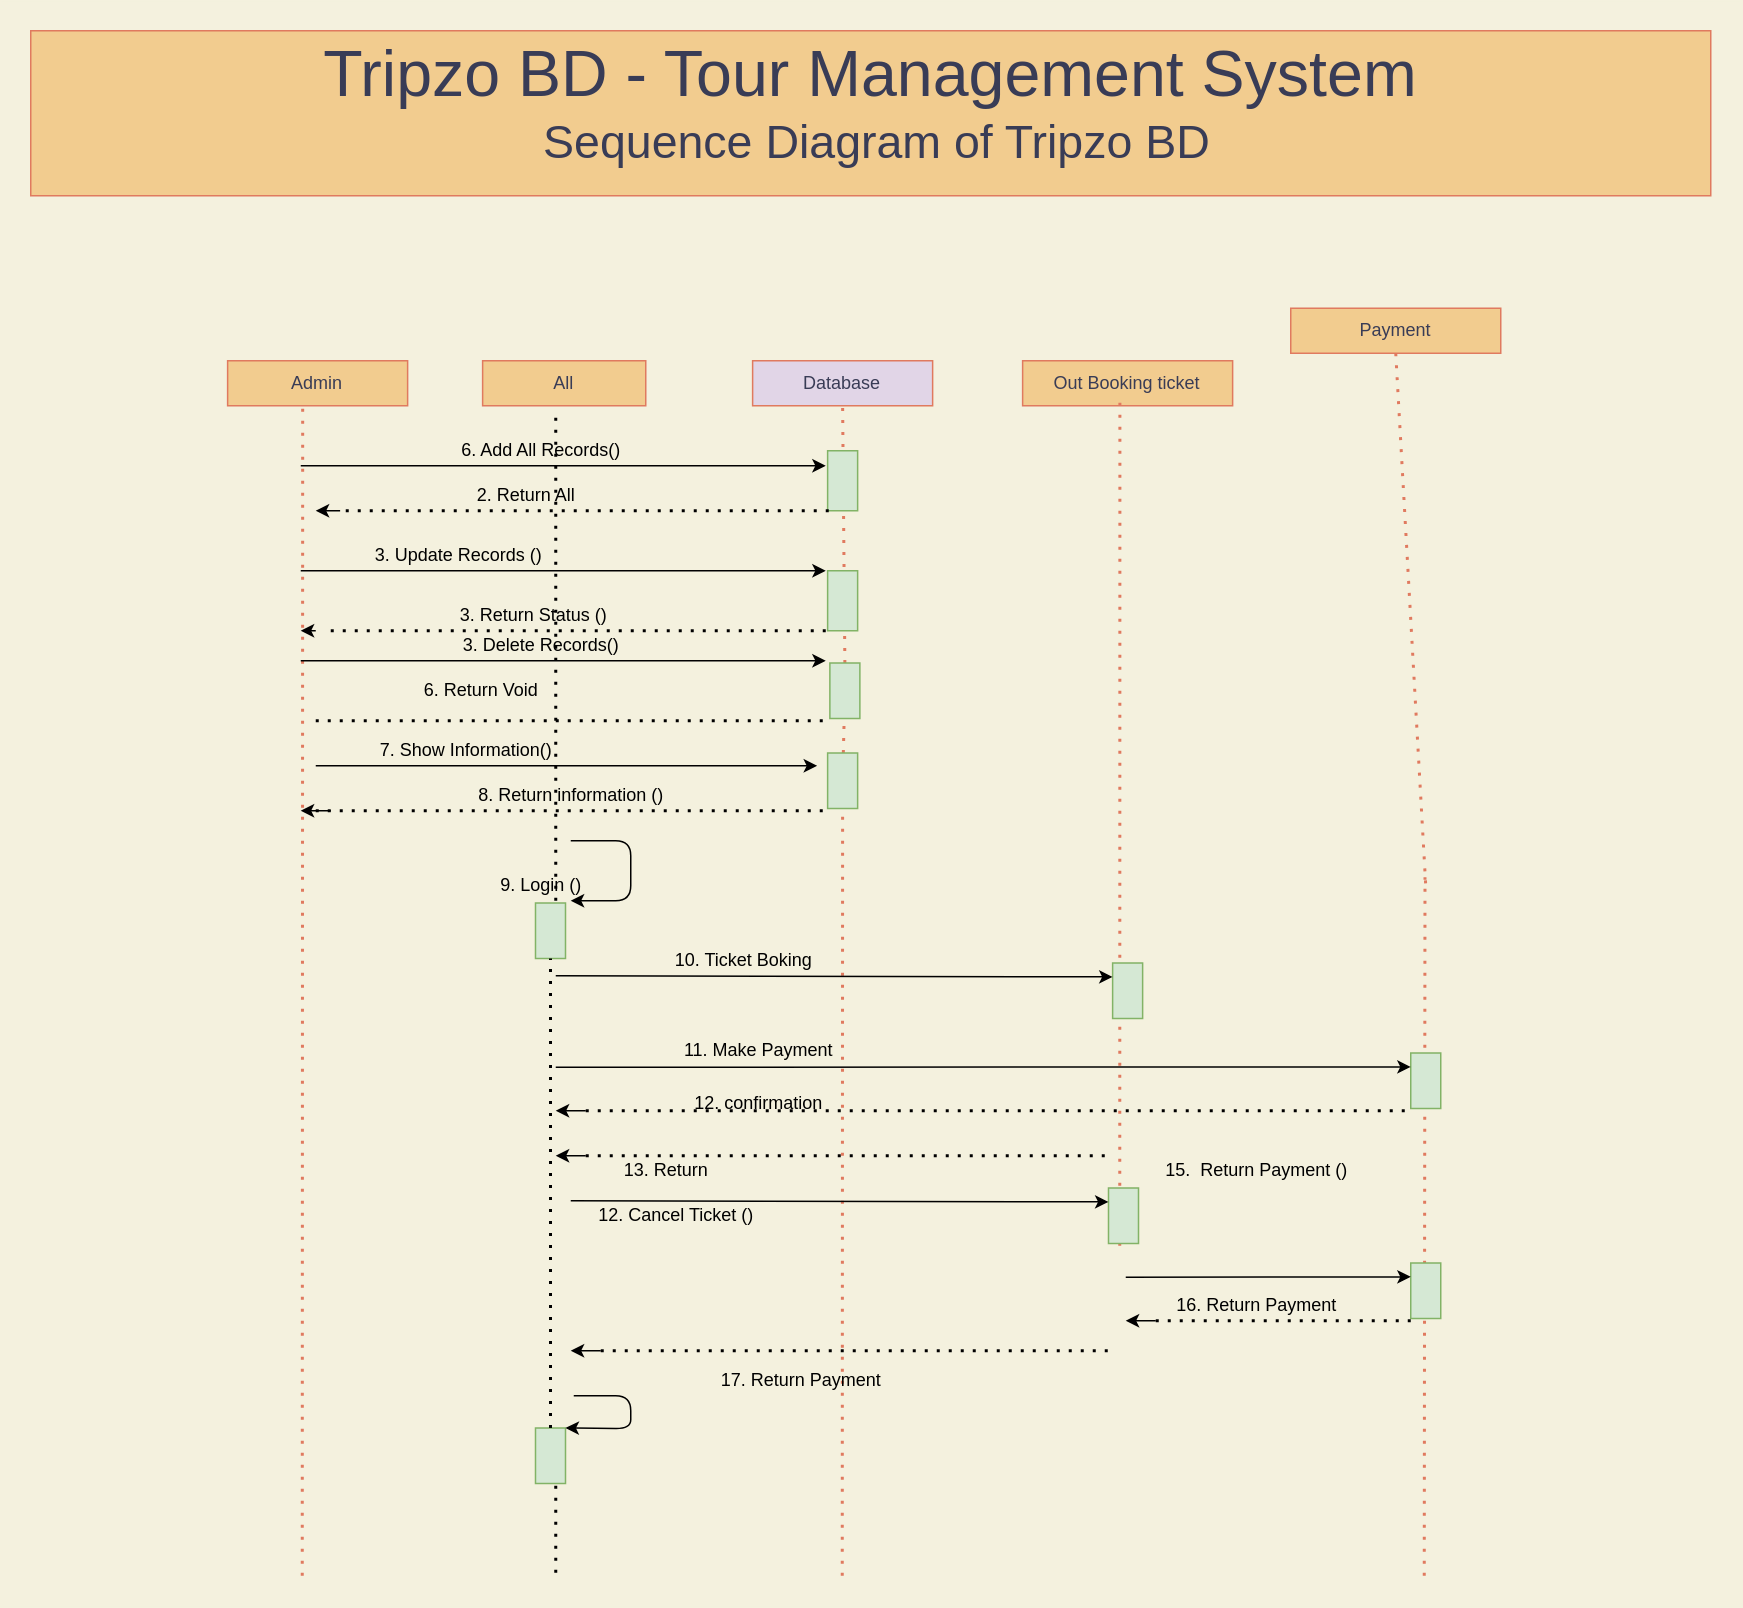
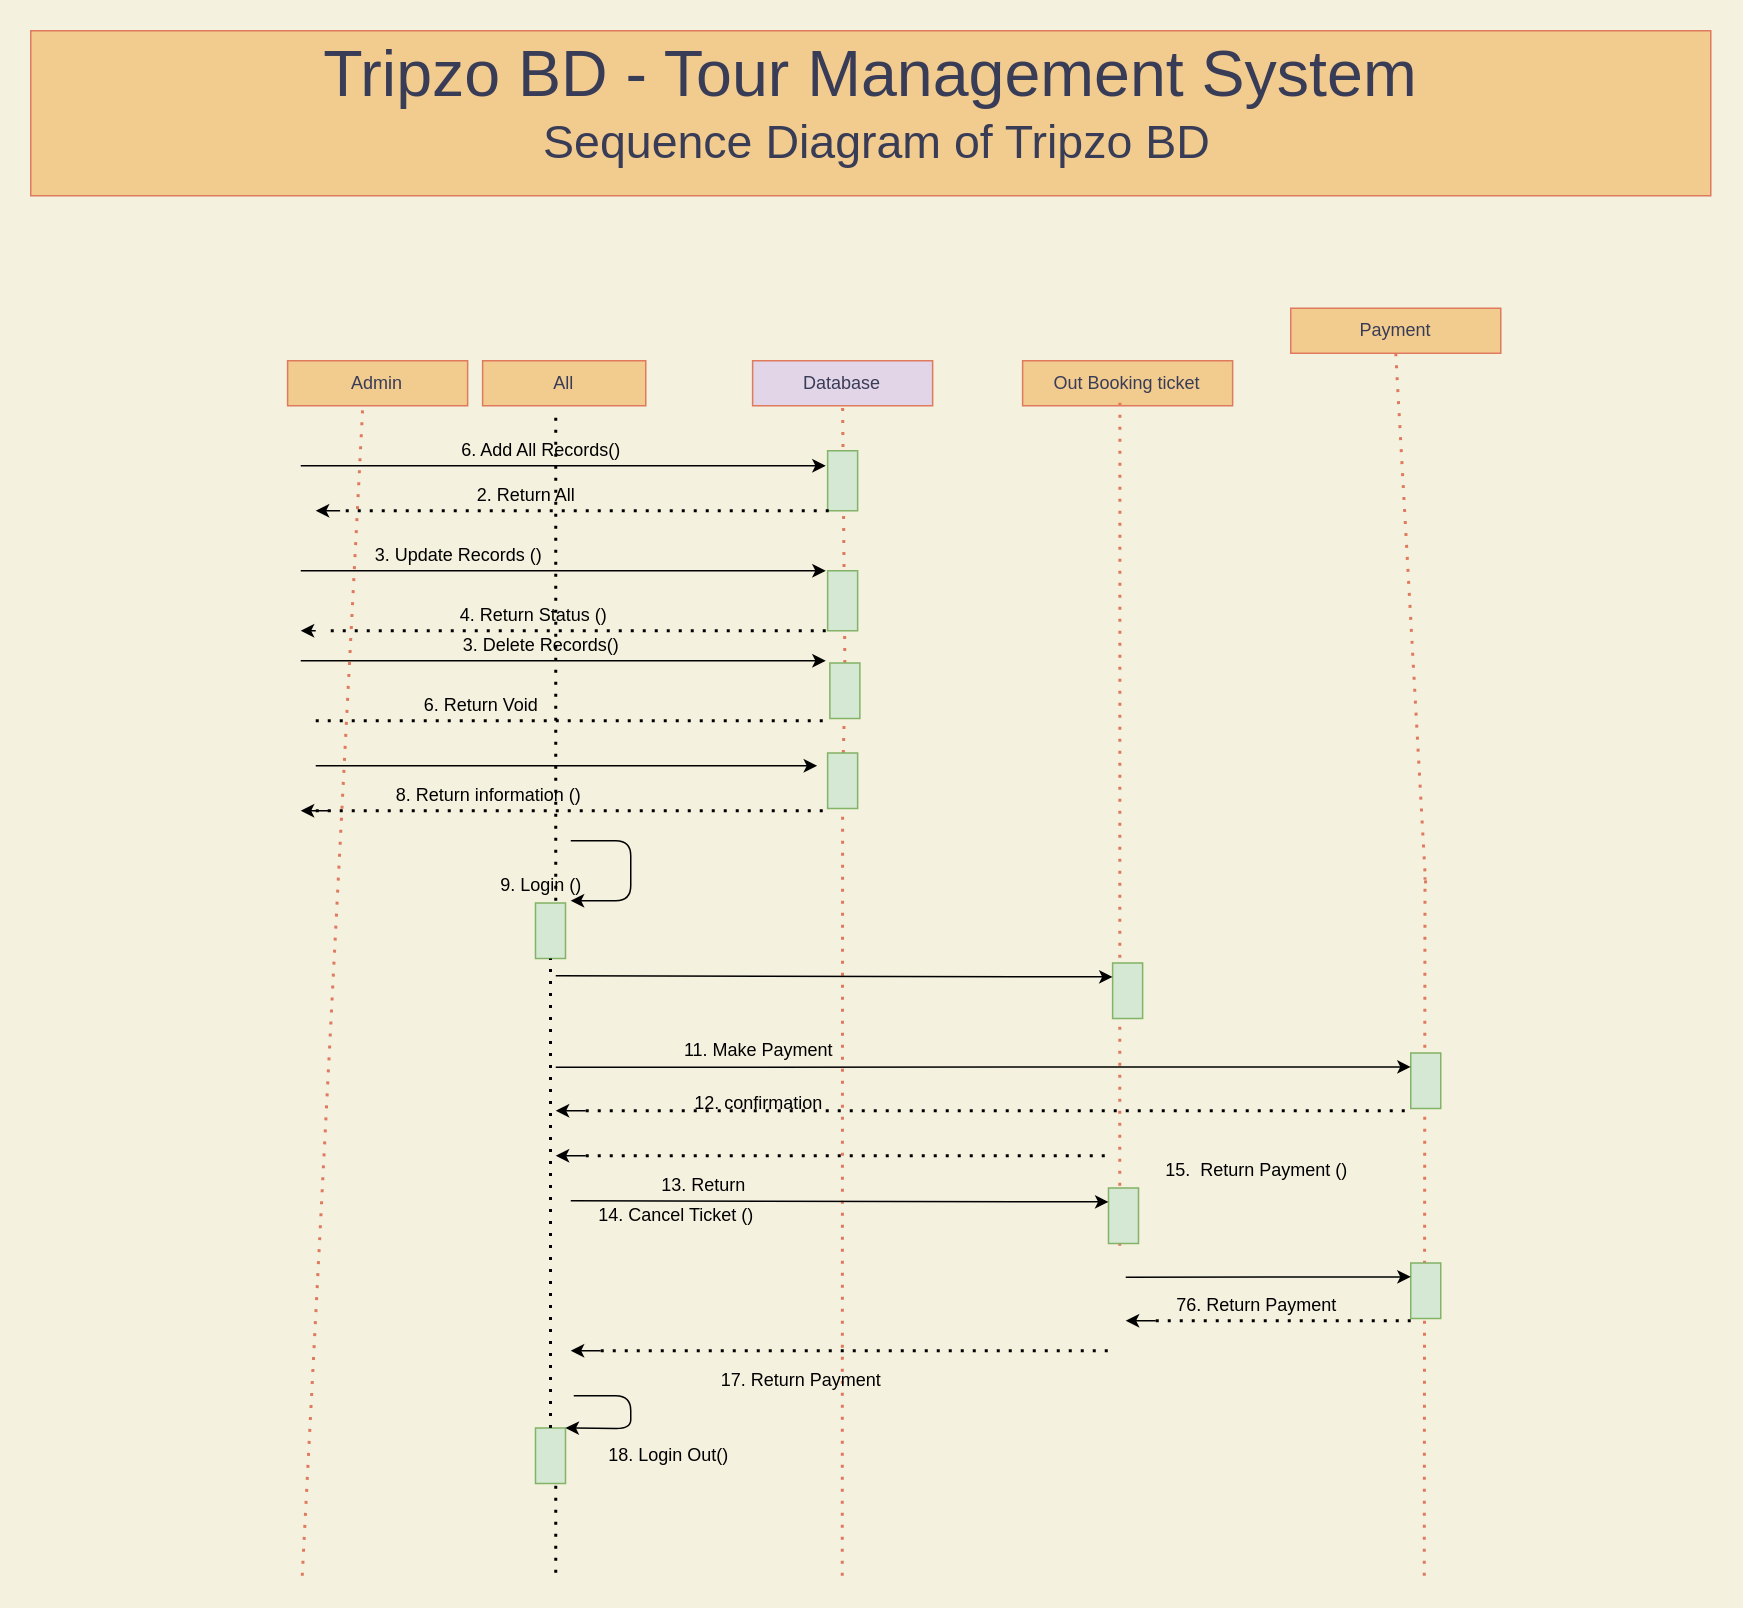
(318, 383) -> (378, 383)
(534, 616) -> (534, 616)
(481, 691) -> (481, 706)
(466, 751) -> none
(571, 796) -> (488, 796)
(743, 961) -> none
(668, 1171) -> (706, 1186)
(677, 1216) -> (677, 1216)
(1257, 1306) -> (1257, 1306)
none -> (668, 1456)
